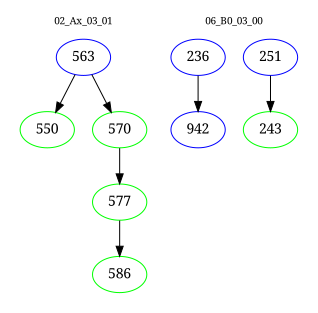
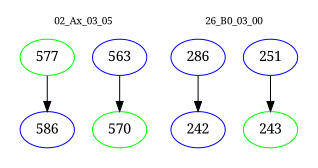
(83, 22) -> (83, 22)
(234, 22) -> (234, 22)
(198, 57) -> (198, 57)
(47, 130) -> none
(198, 130) -> (198, 130)
(120, 161) -> none
(120, 275) -> (47, 130)
